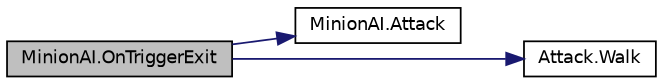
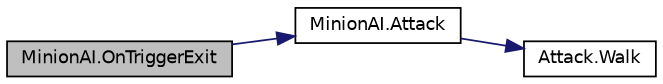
(369, 59) -> (483, 42)
